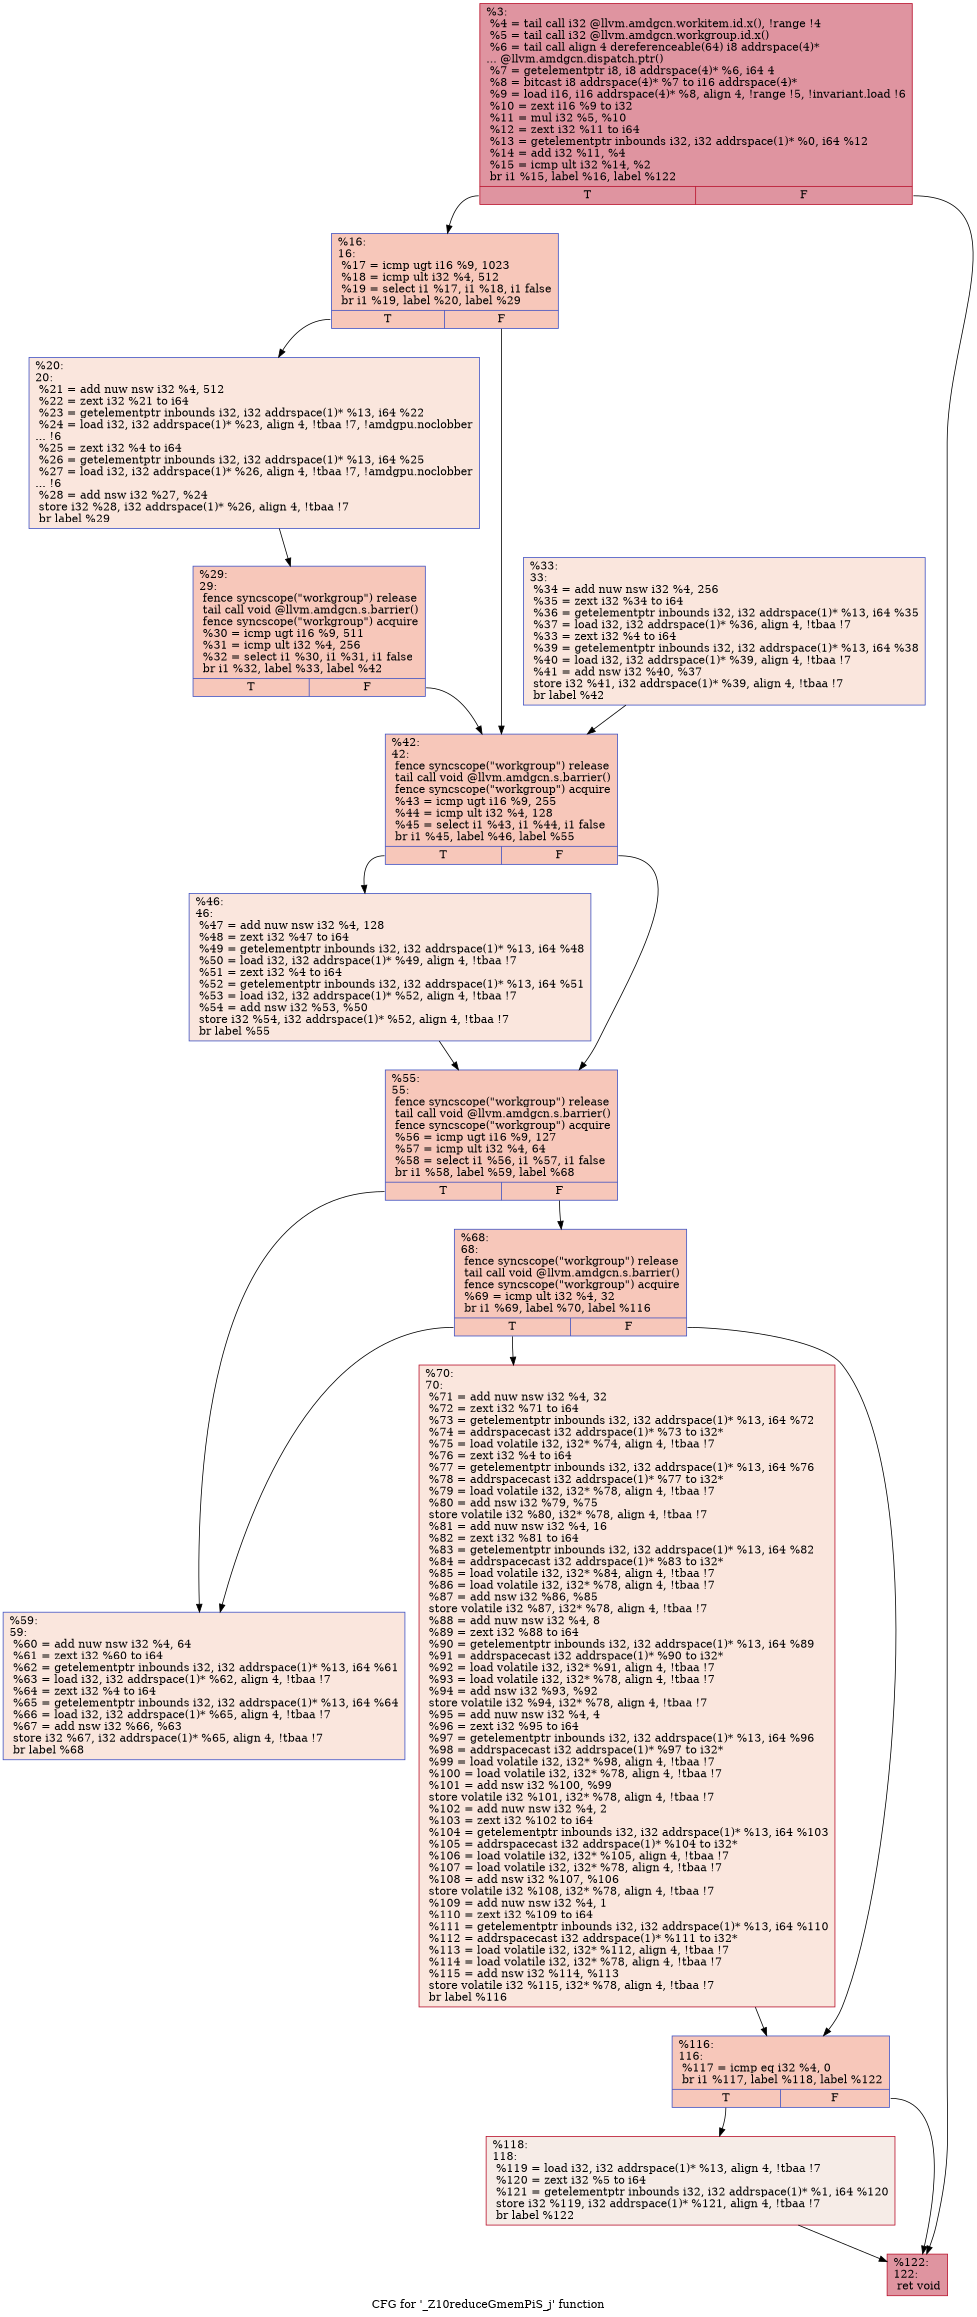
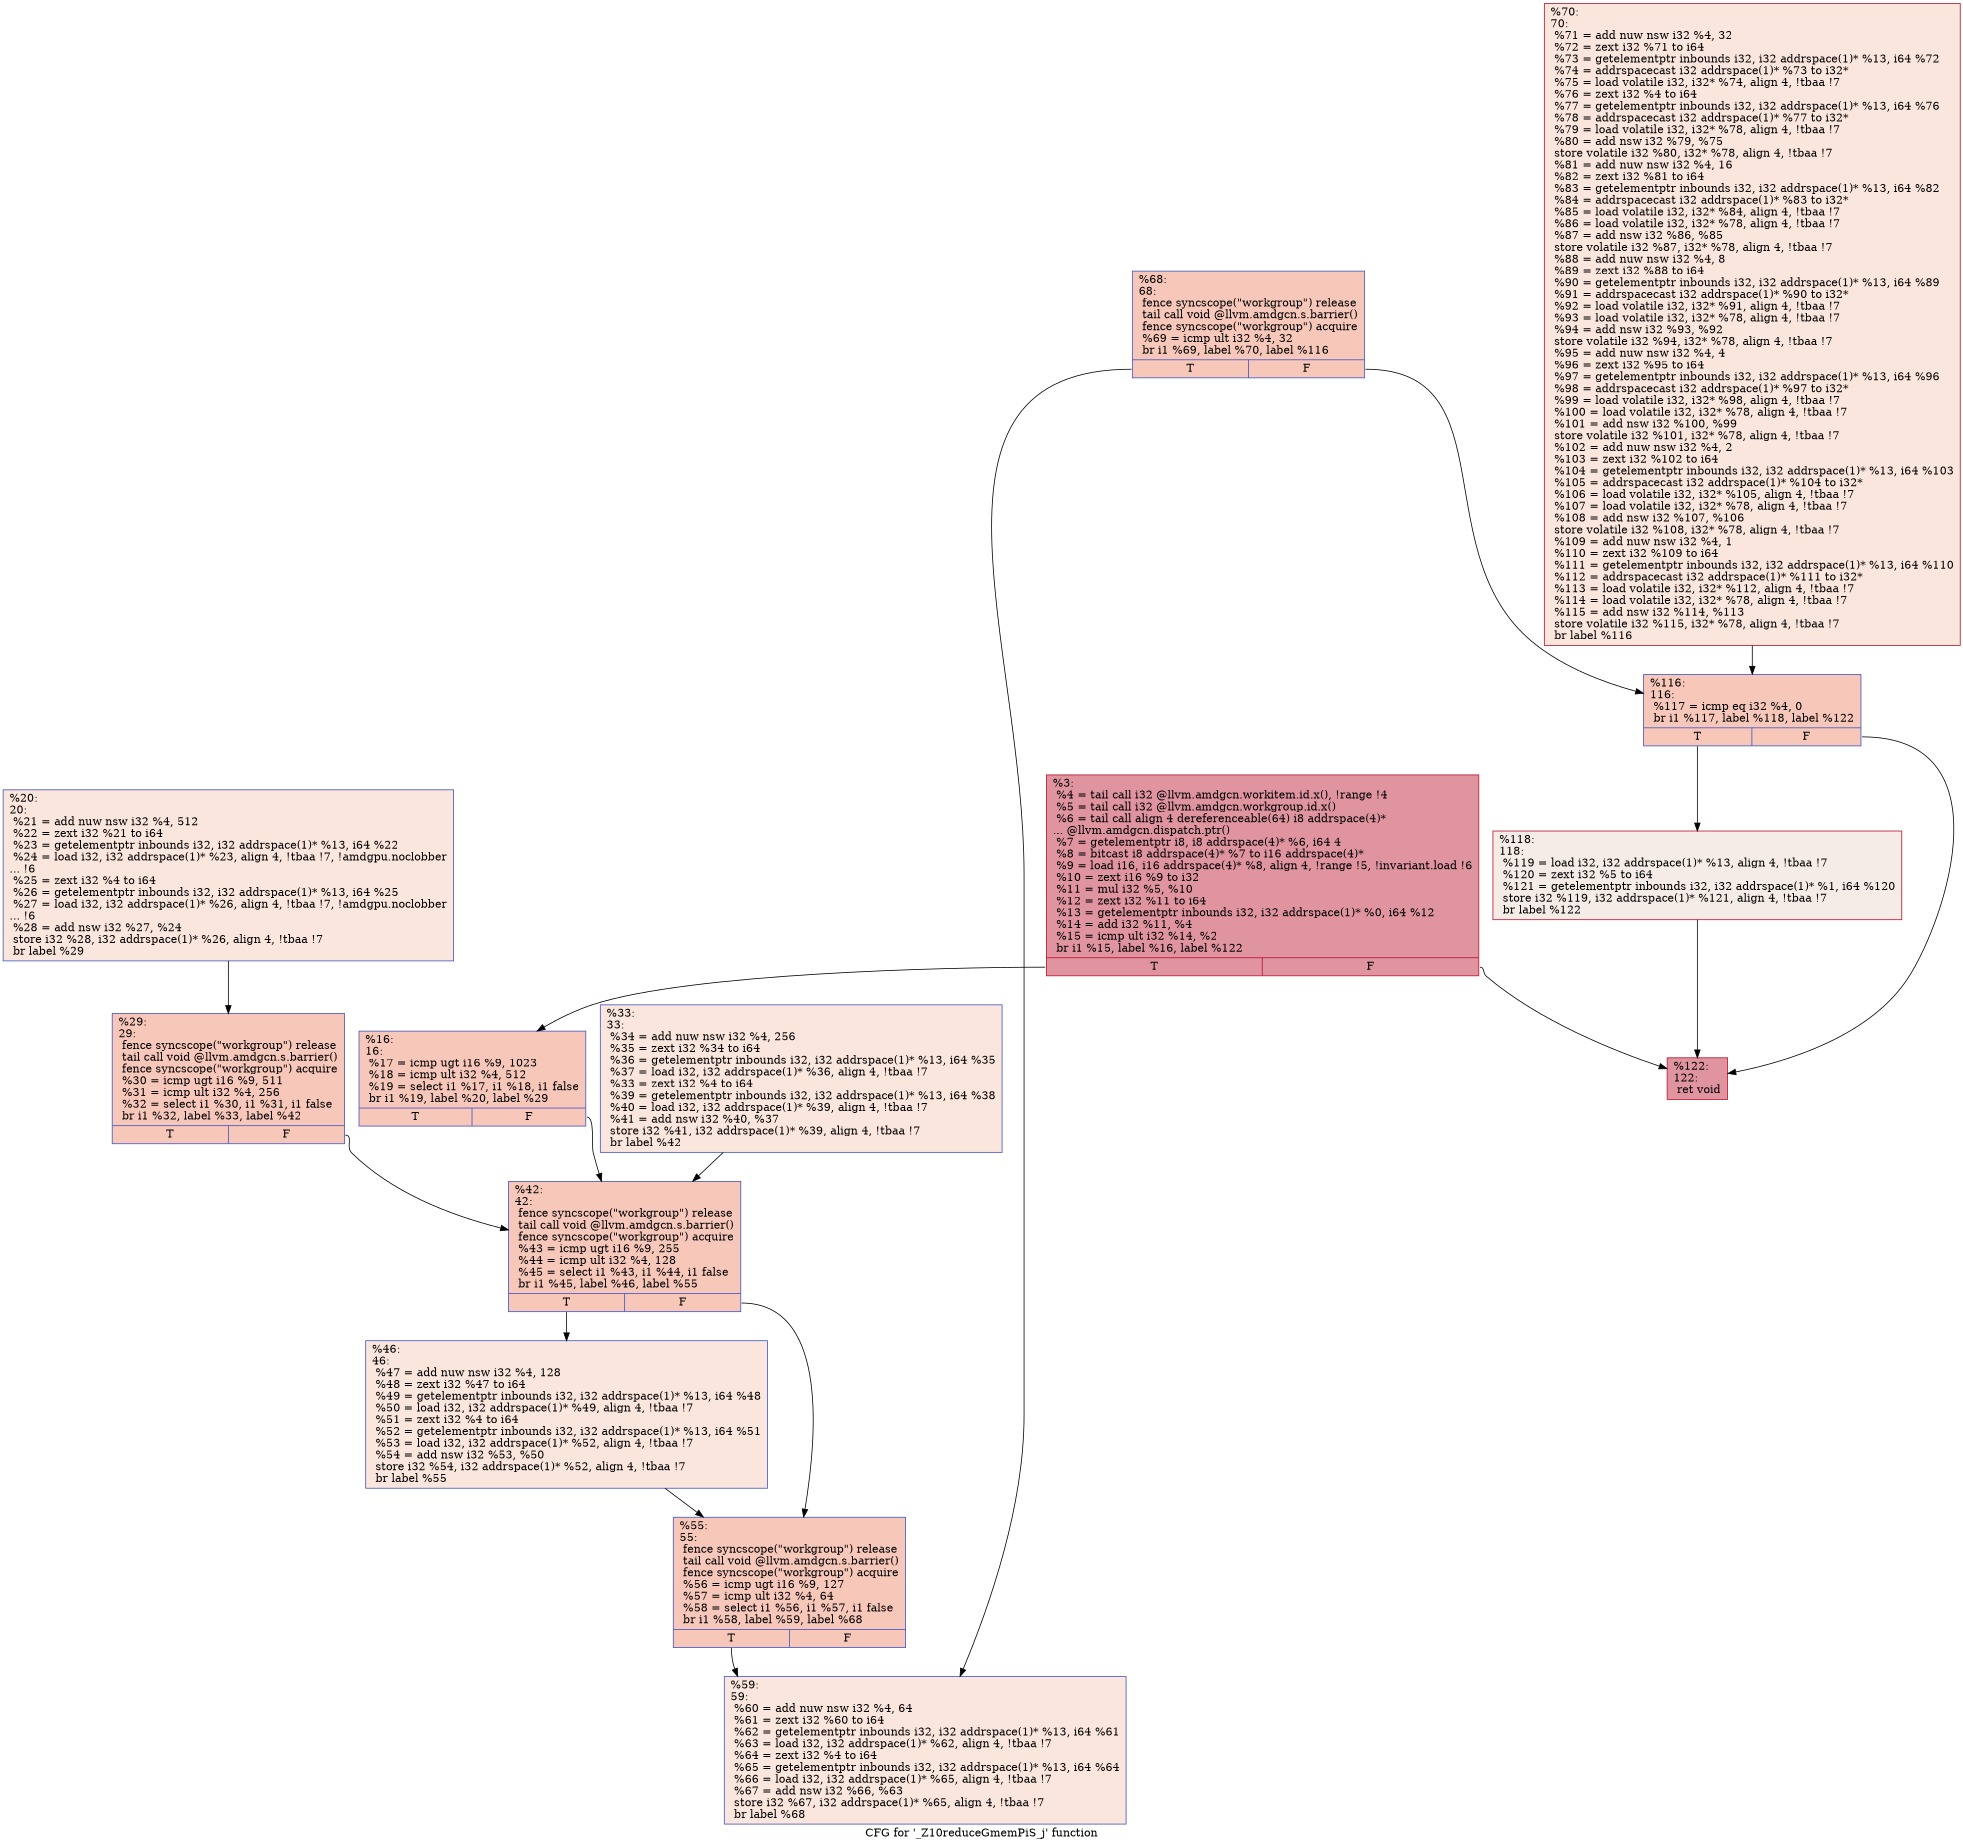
(303, 328) -> none
(560, 1211) -> none
(513, 1347) -> none
